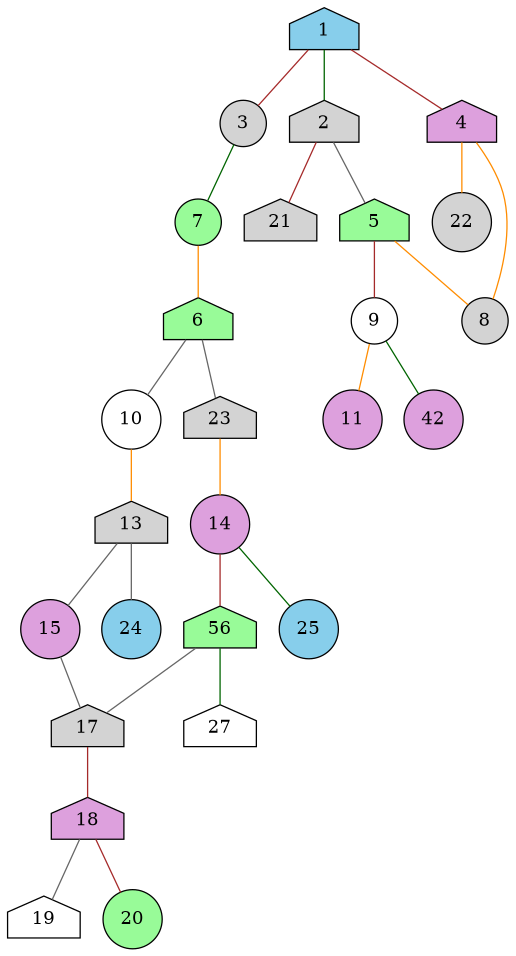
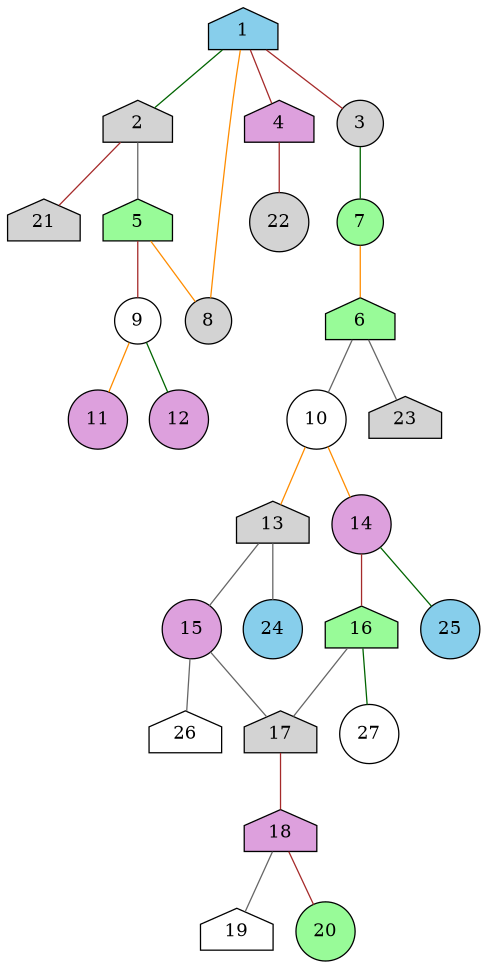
(462, 168) -> (279, 168)
(507, 218) -> (224, 174)
(434, 420) -> (179, 420)
(220, 467) -> (339, 472)
(220, 629) -> (362, 629)
(220, 728) -> (369, 734)
none -> (185, 734)
